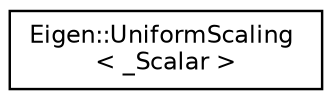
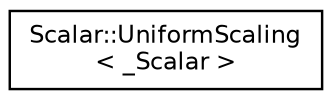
(166, 50) -> (166, 50)
